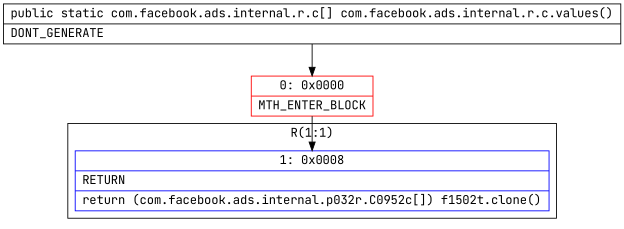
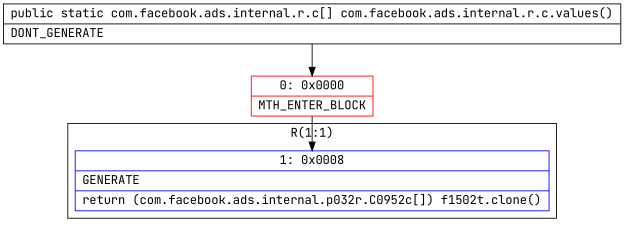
(104, 180) -> (111, 180)
